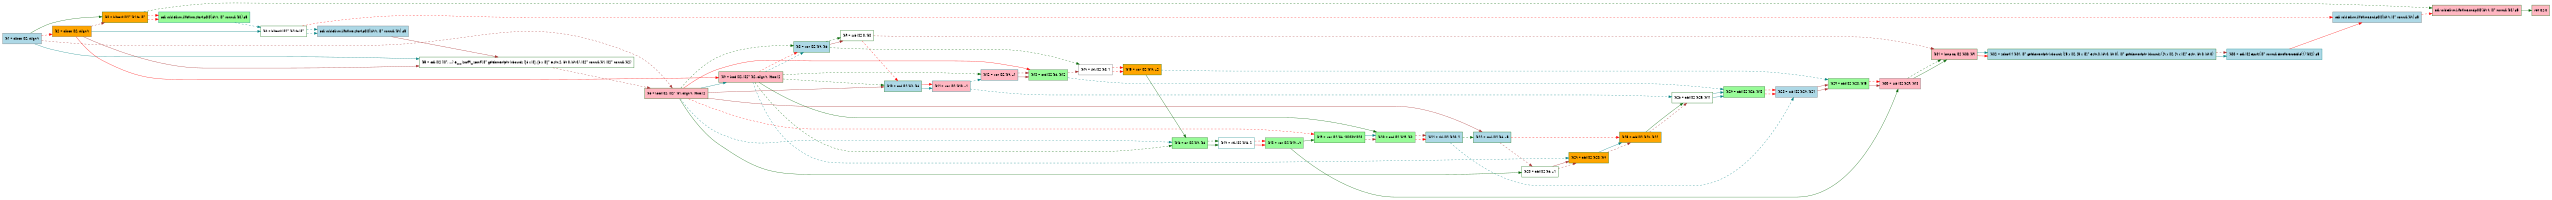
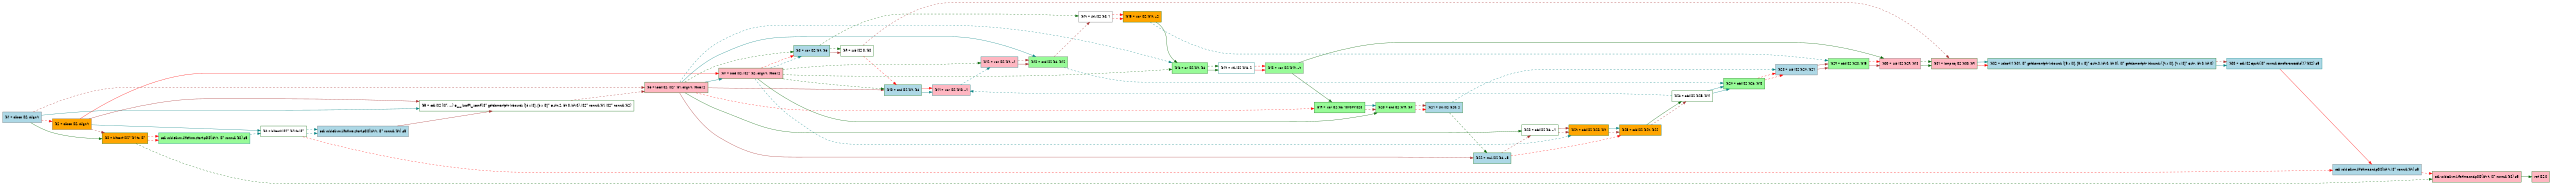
(853, 61) -> (853, 37)
(1319, 95) -> (1340, 93)
